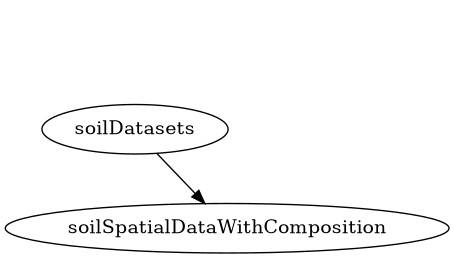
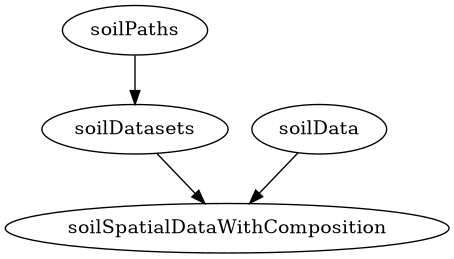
none -> (135, 30)
none -> (319, 129)
